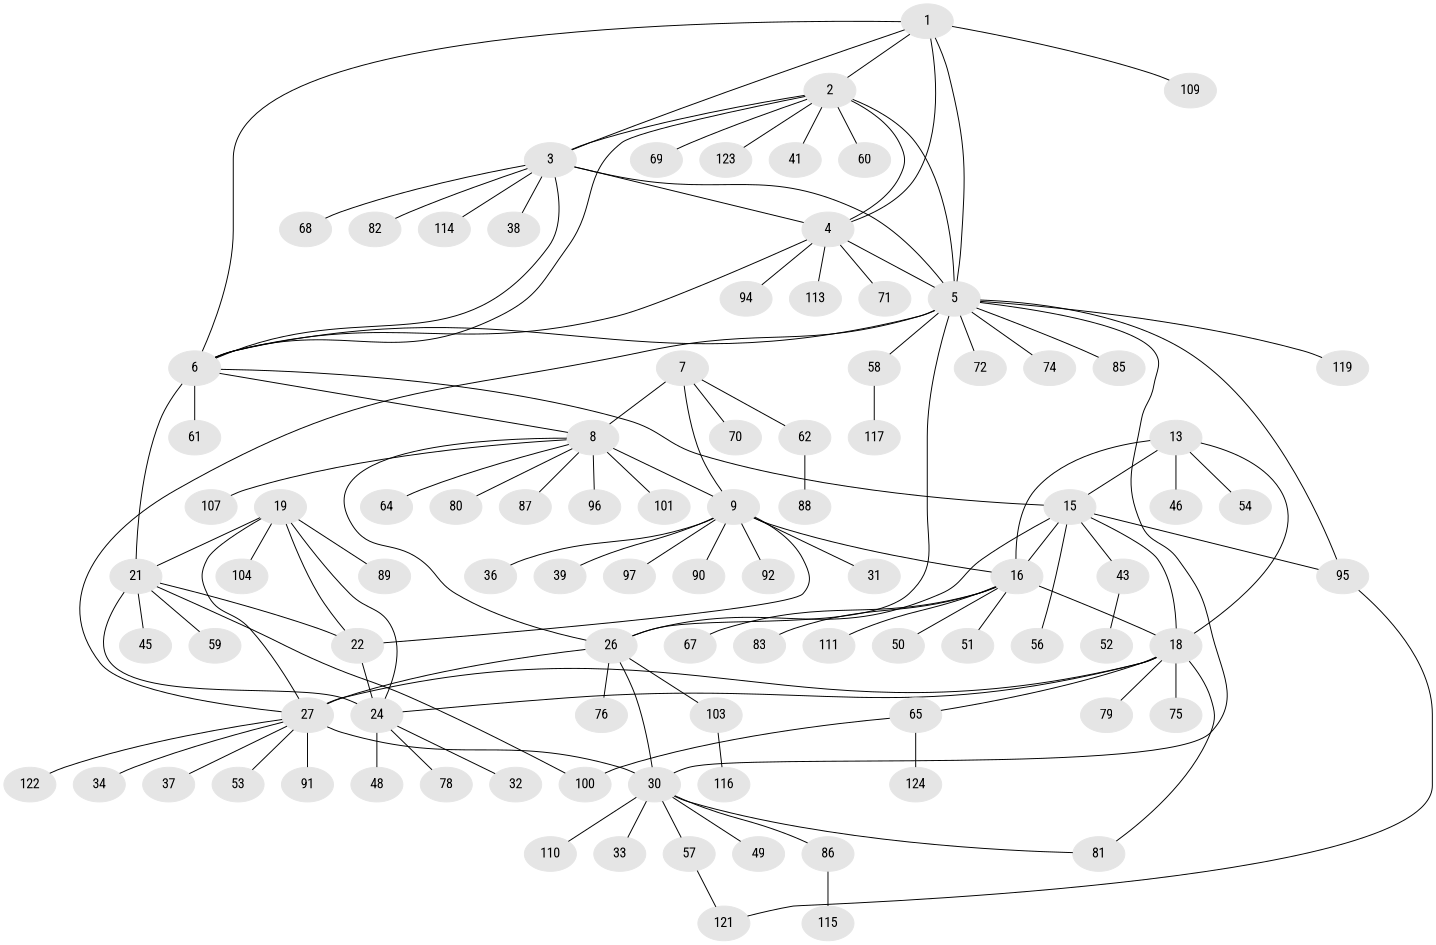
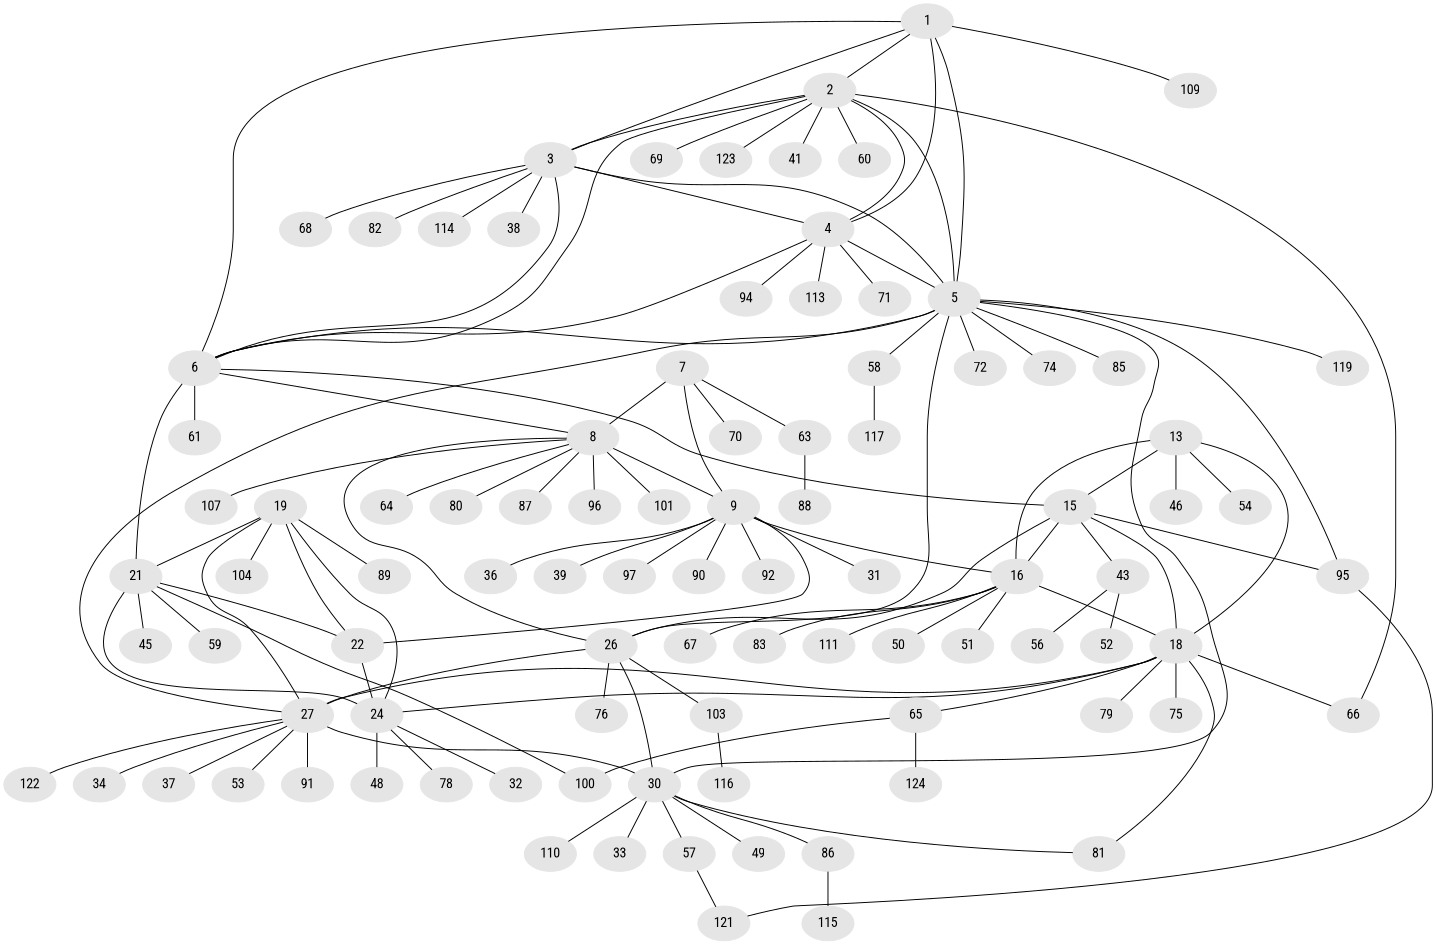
(805, 438) -> (805, 438)
(1056, 577) -> (1080, 611)
none -> (1353, 715)
